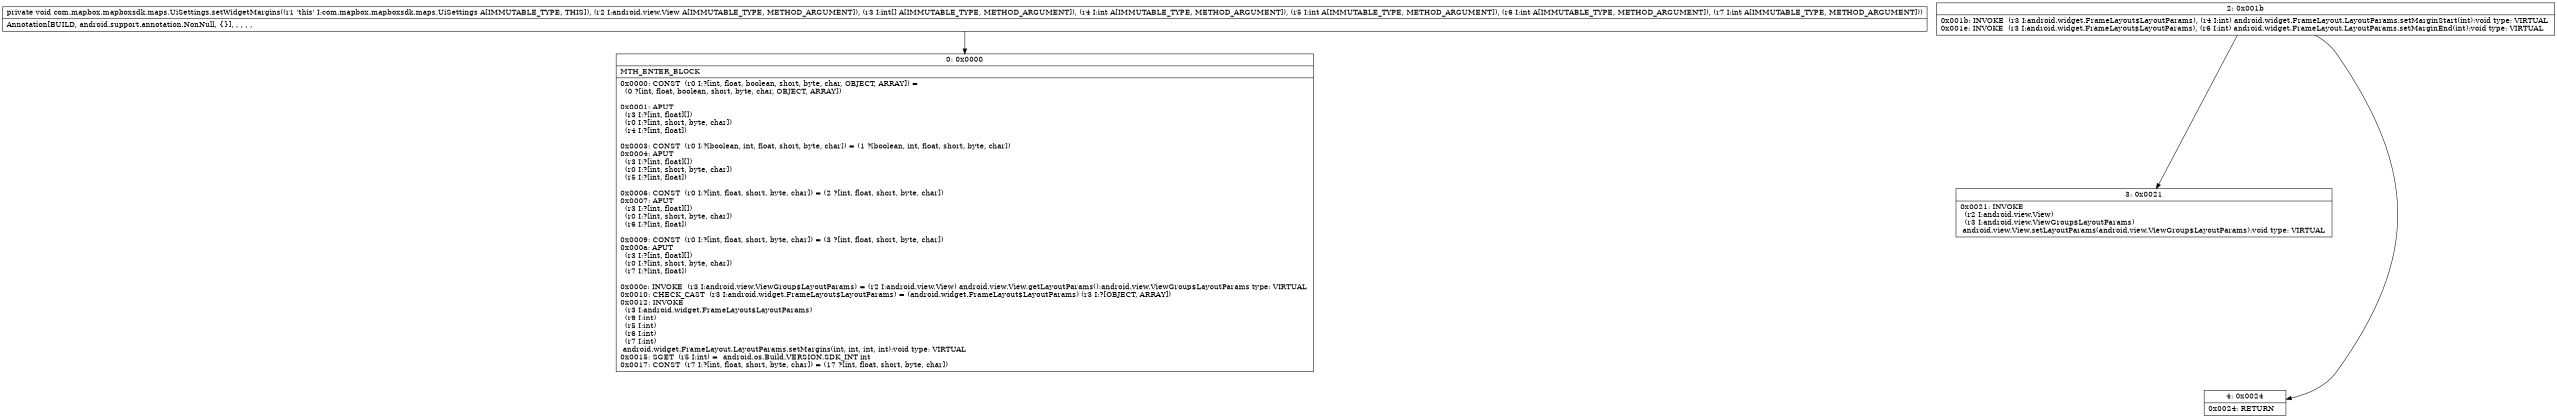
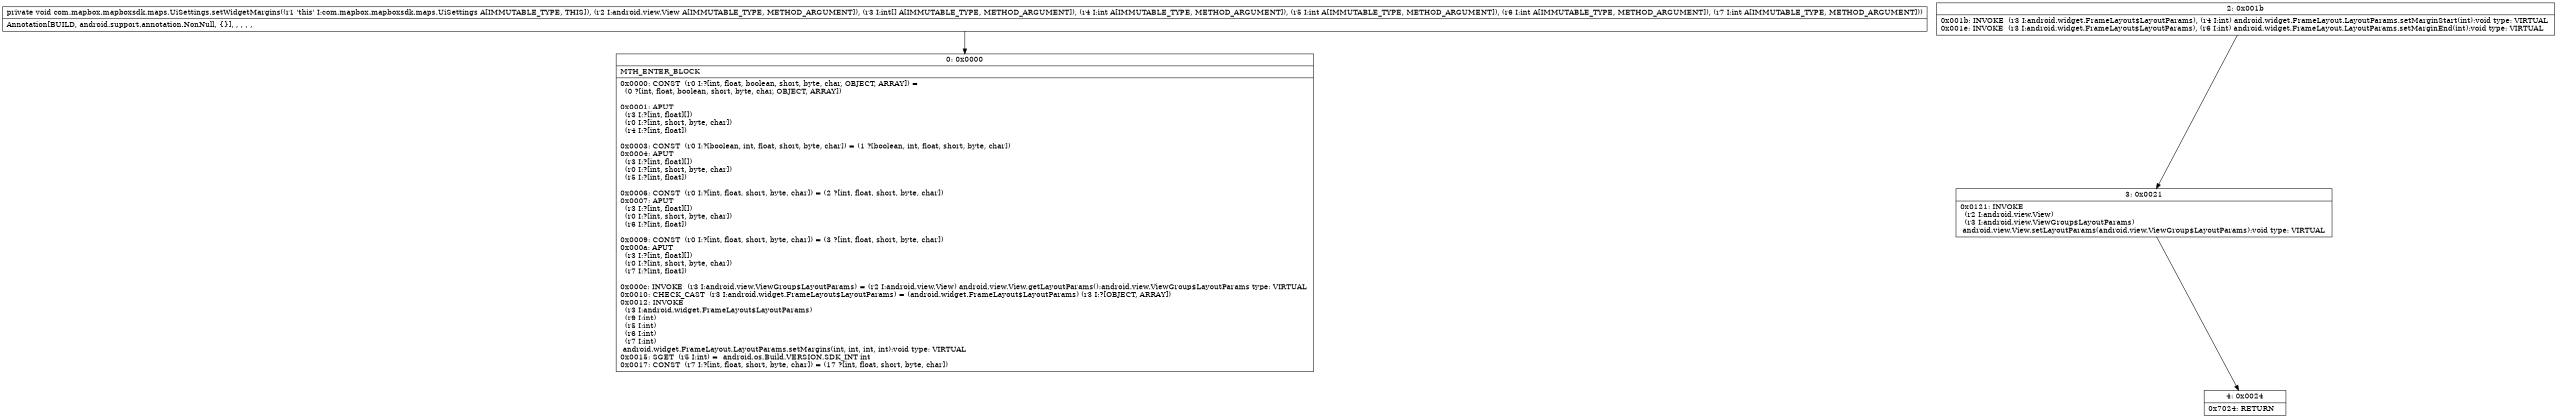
(1994, 207) -> (1994, 207)
(2397, 225) -> (2196, 311)
(2245, 409) -> (2245, 409)
